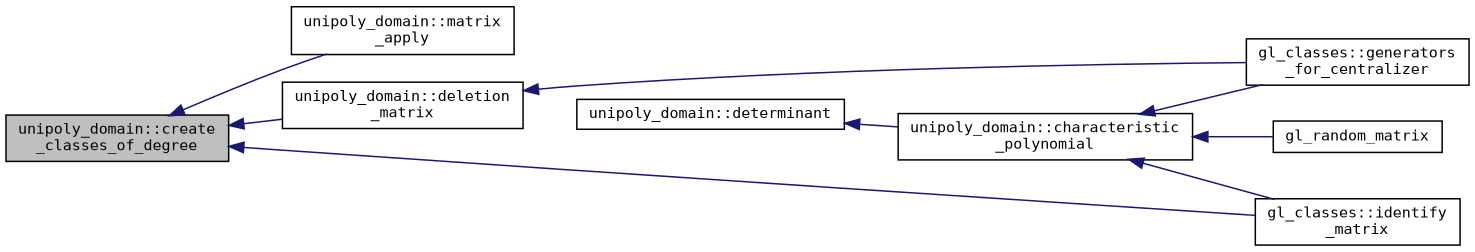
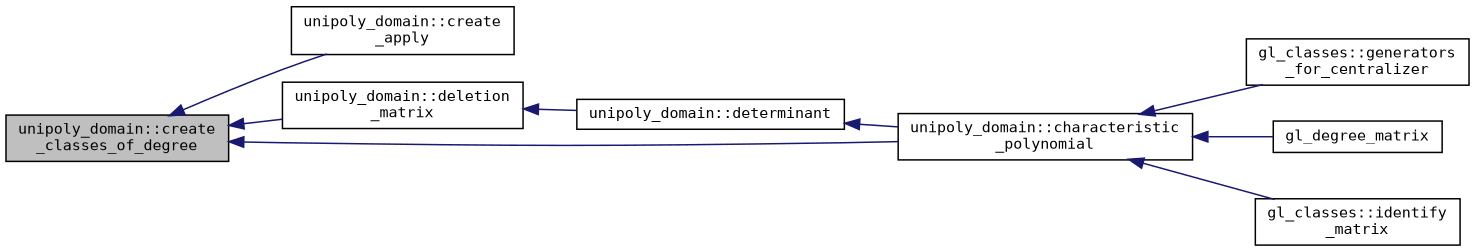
(403, 31) -> (403, 31)
(892, 70) -> (558, 110)
(1358, 137) -> (1358, 137)
(749, 182) -> (571, 145)
